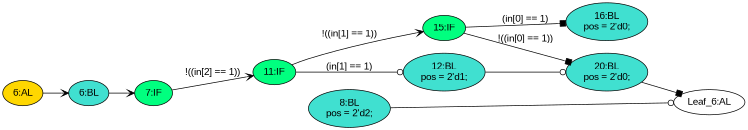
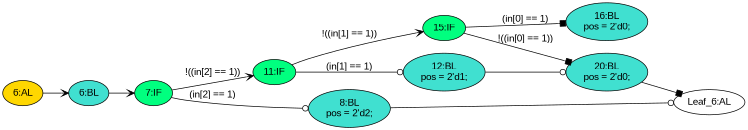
none -> (237, 105)
